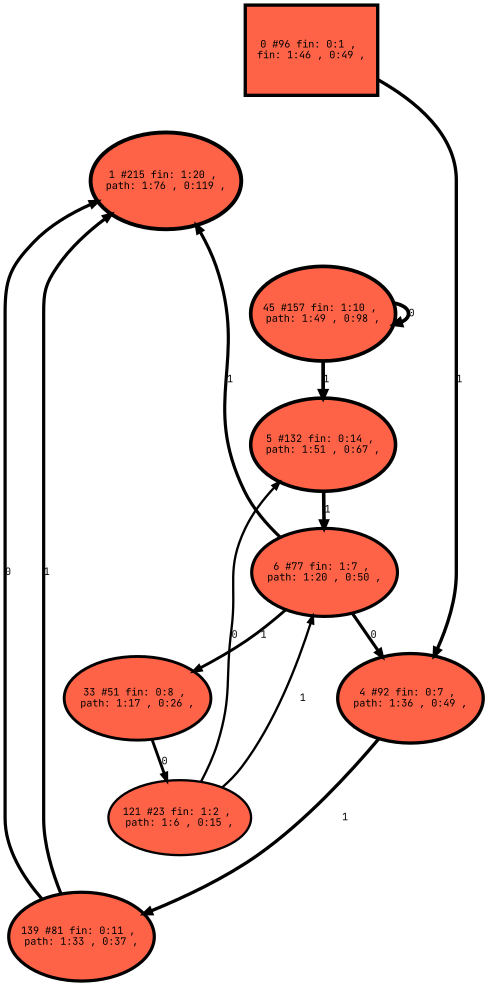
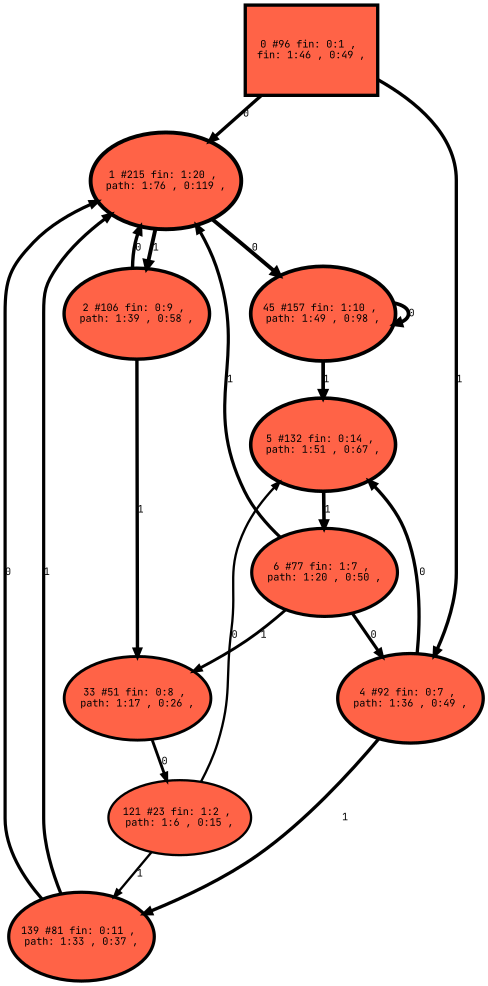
none -> (238, 116)
none -> (243, 245)
none -> (137, 314)
none -> (415, 565)
(276, 710) -> (135, 872)
